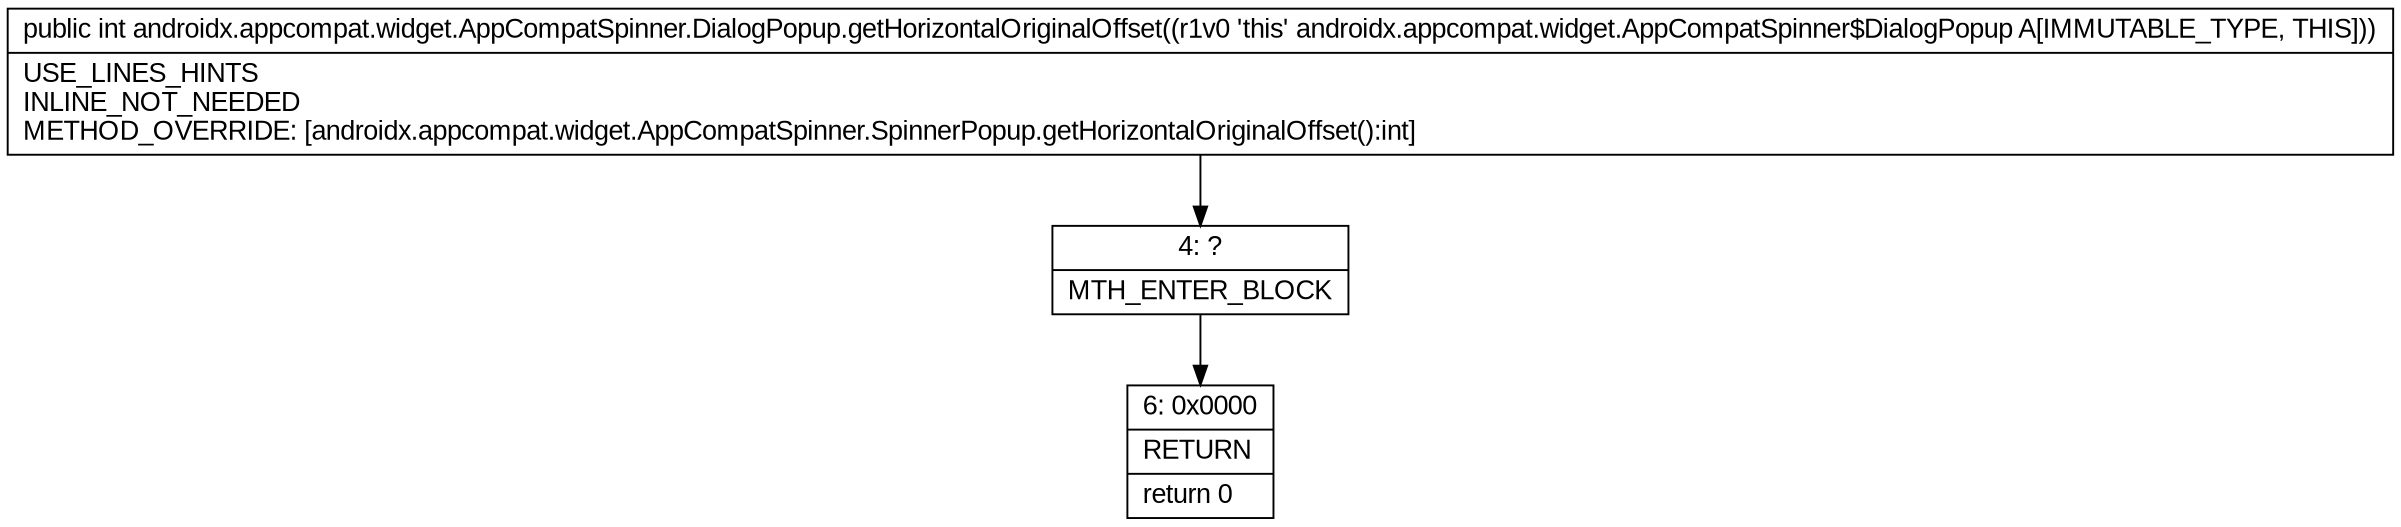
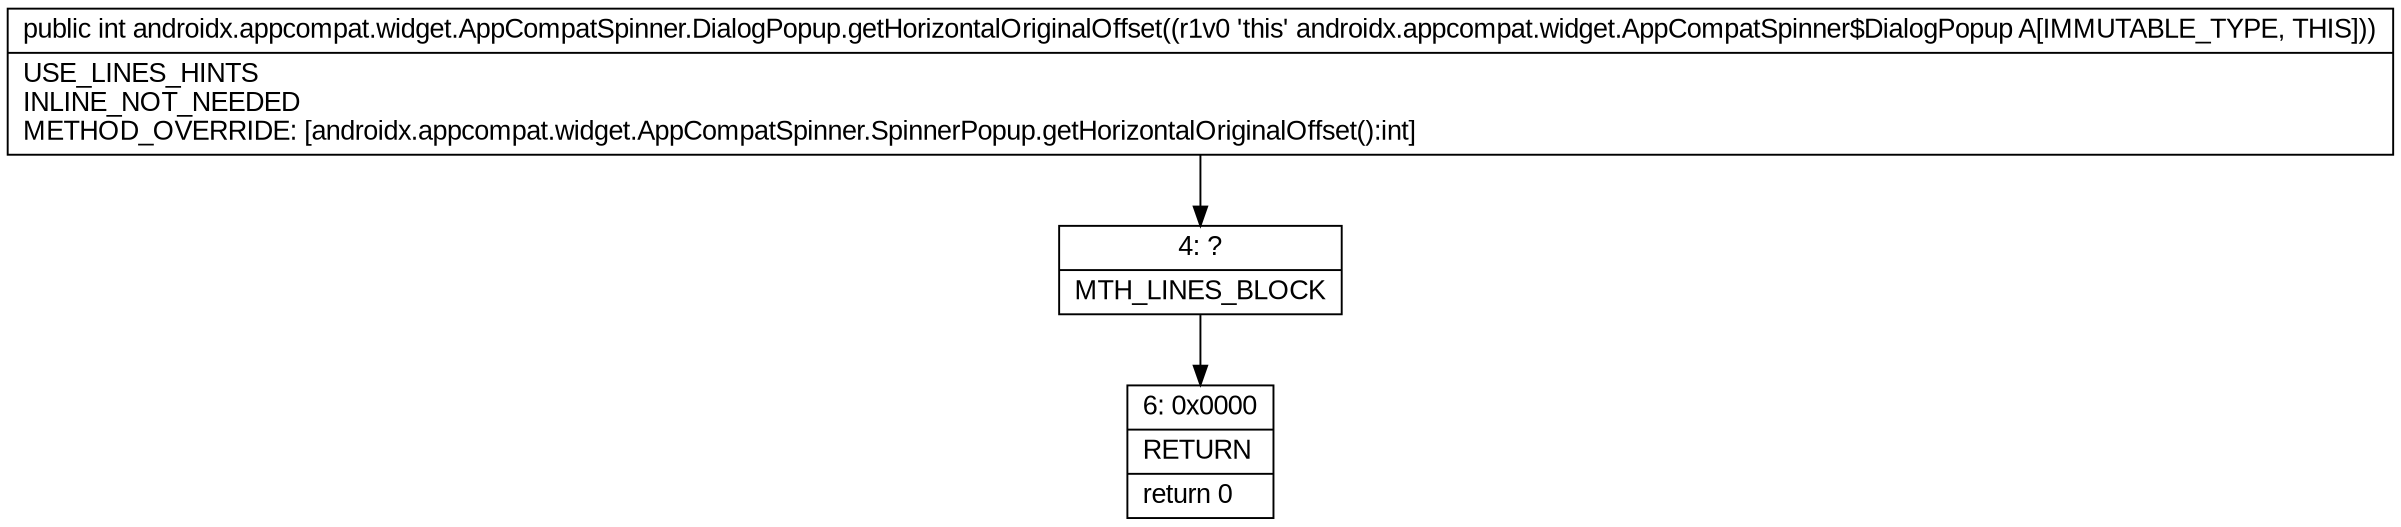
(1200, 291) -> (1200, 291)
